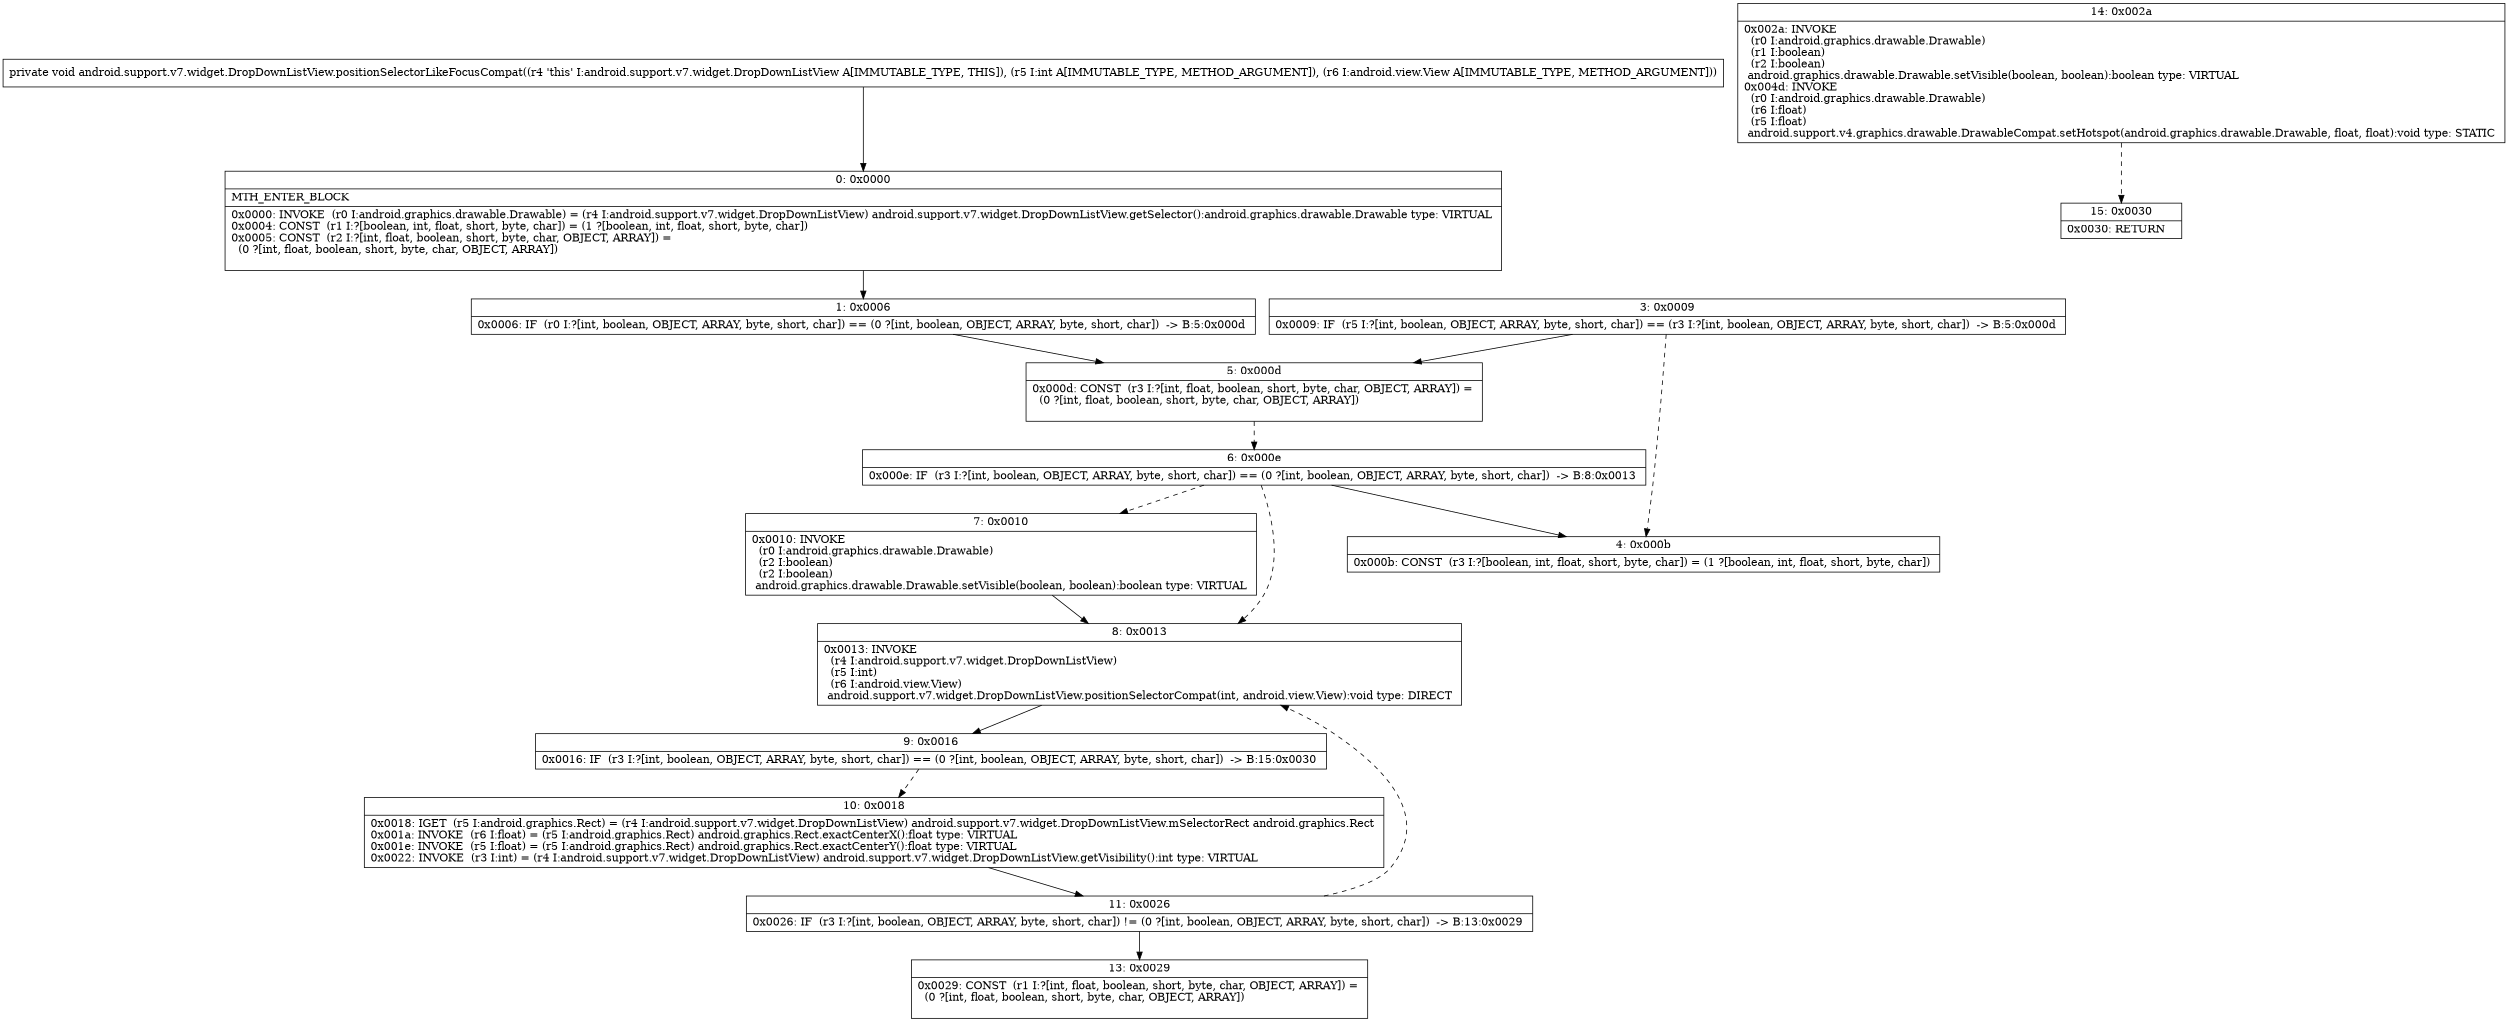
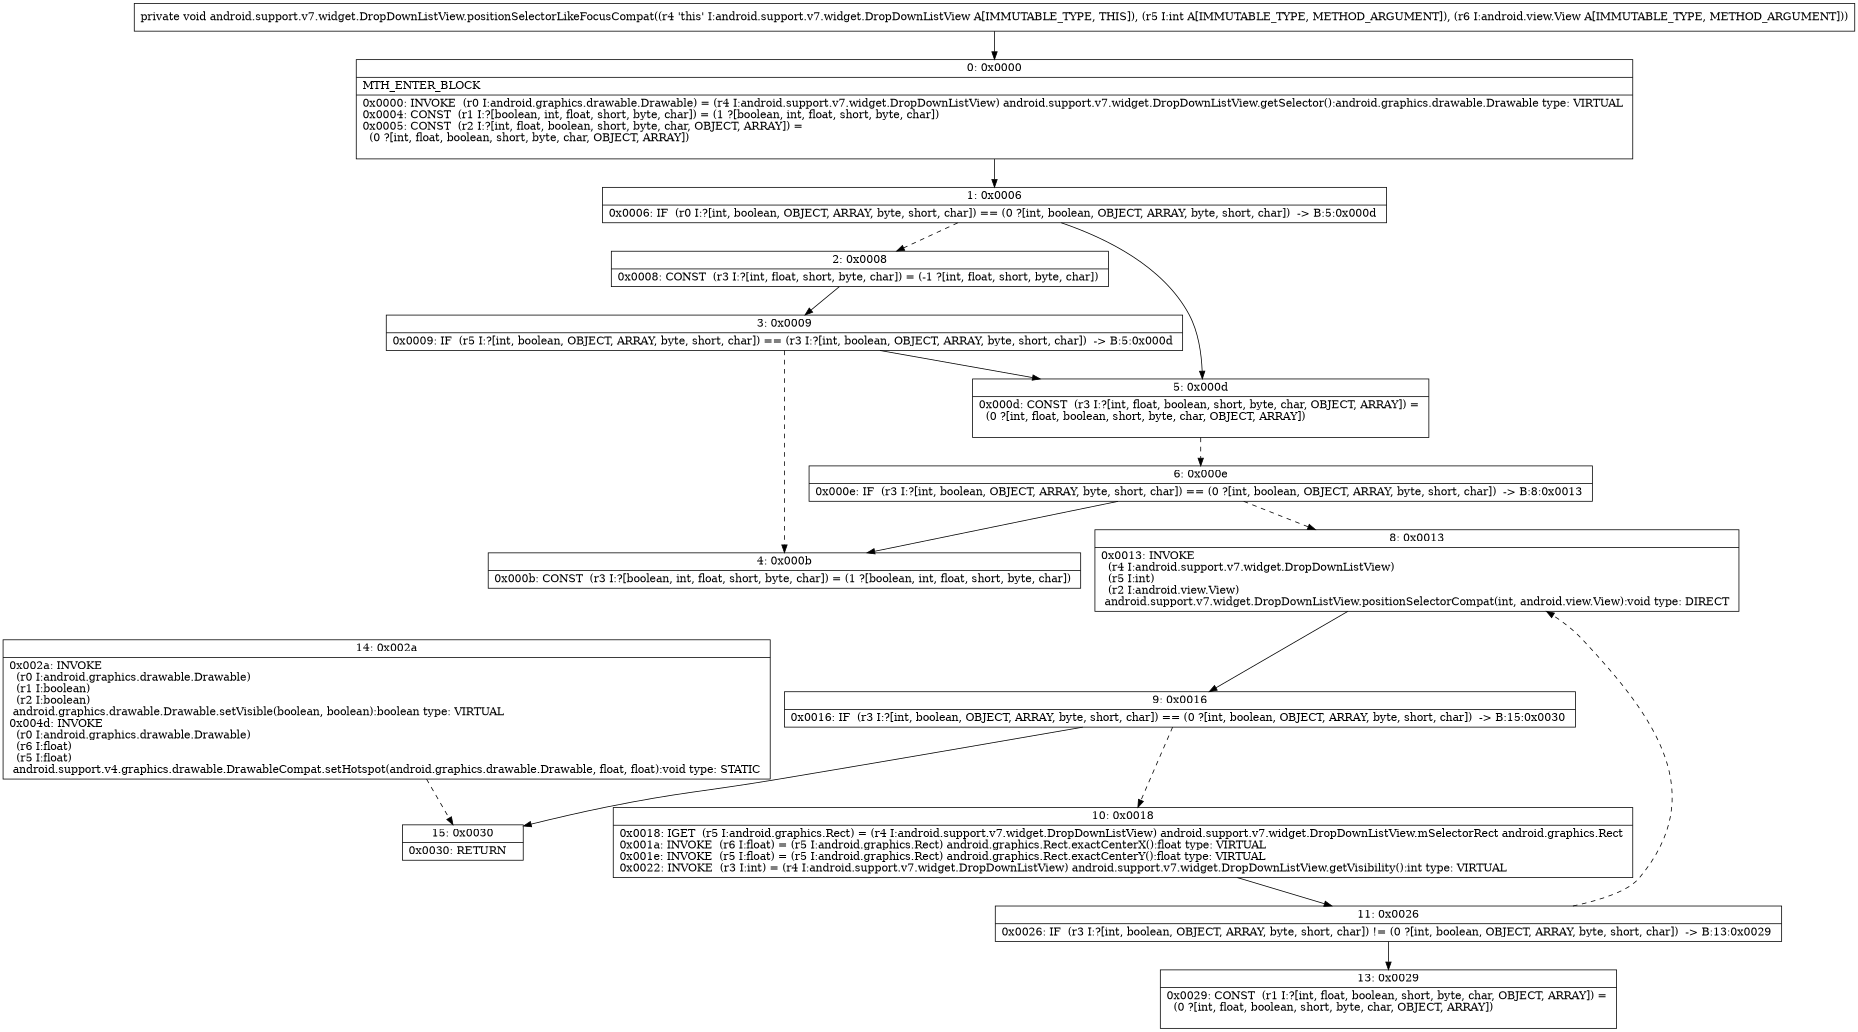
none -> (860, 269)
(1001, 554) -> none
(893, 684) -> (1170, 591)
none -> (807, 774)
